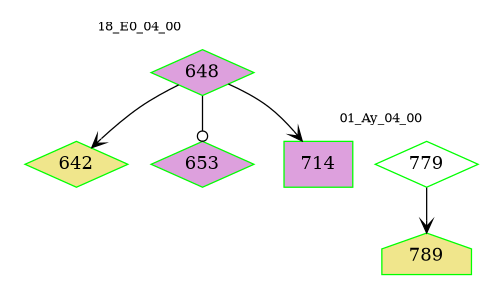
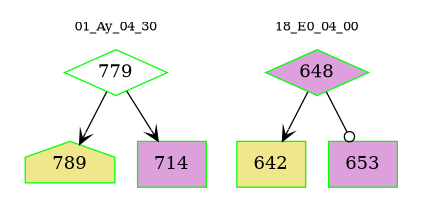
(256, 98) -> (139, 111)
(381, 119) -> (116, 27)
(76, 164) -> (271, 164)
(203, 164) -> (363, 164)
